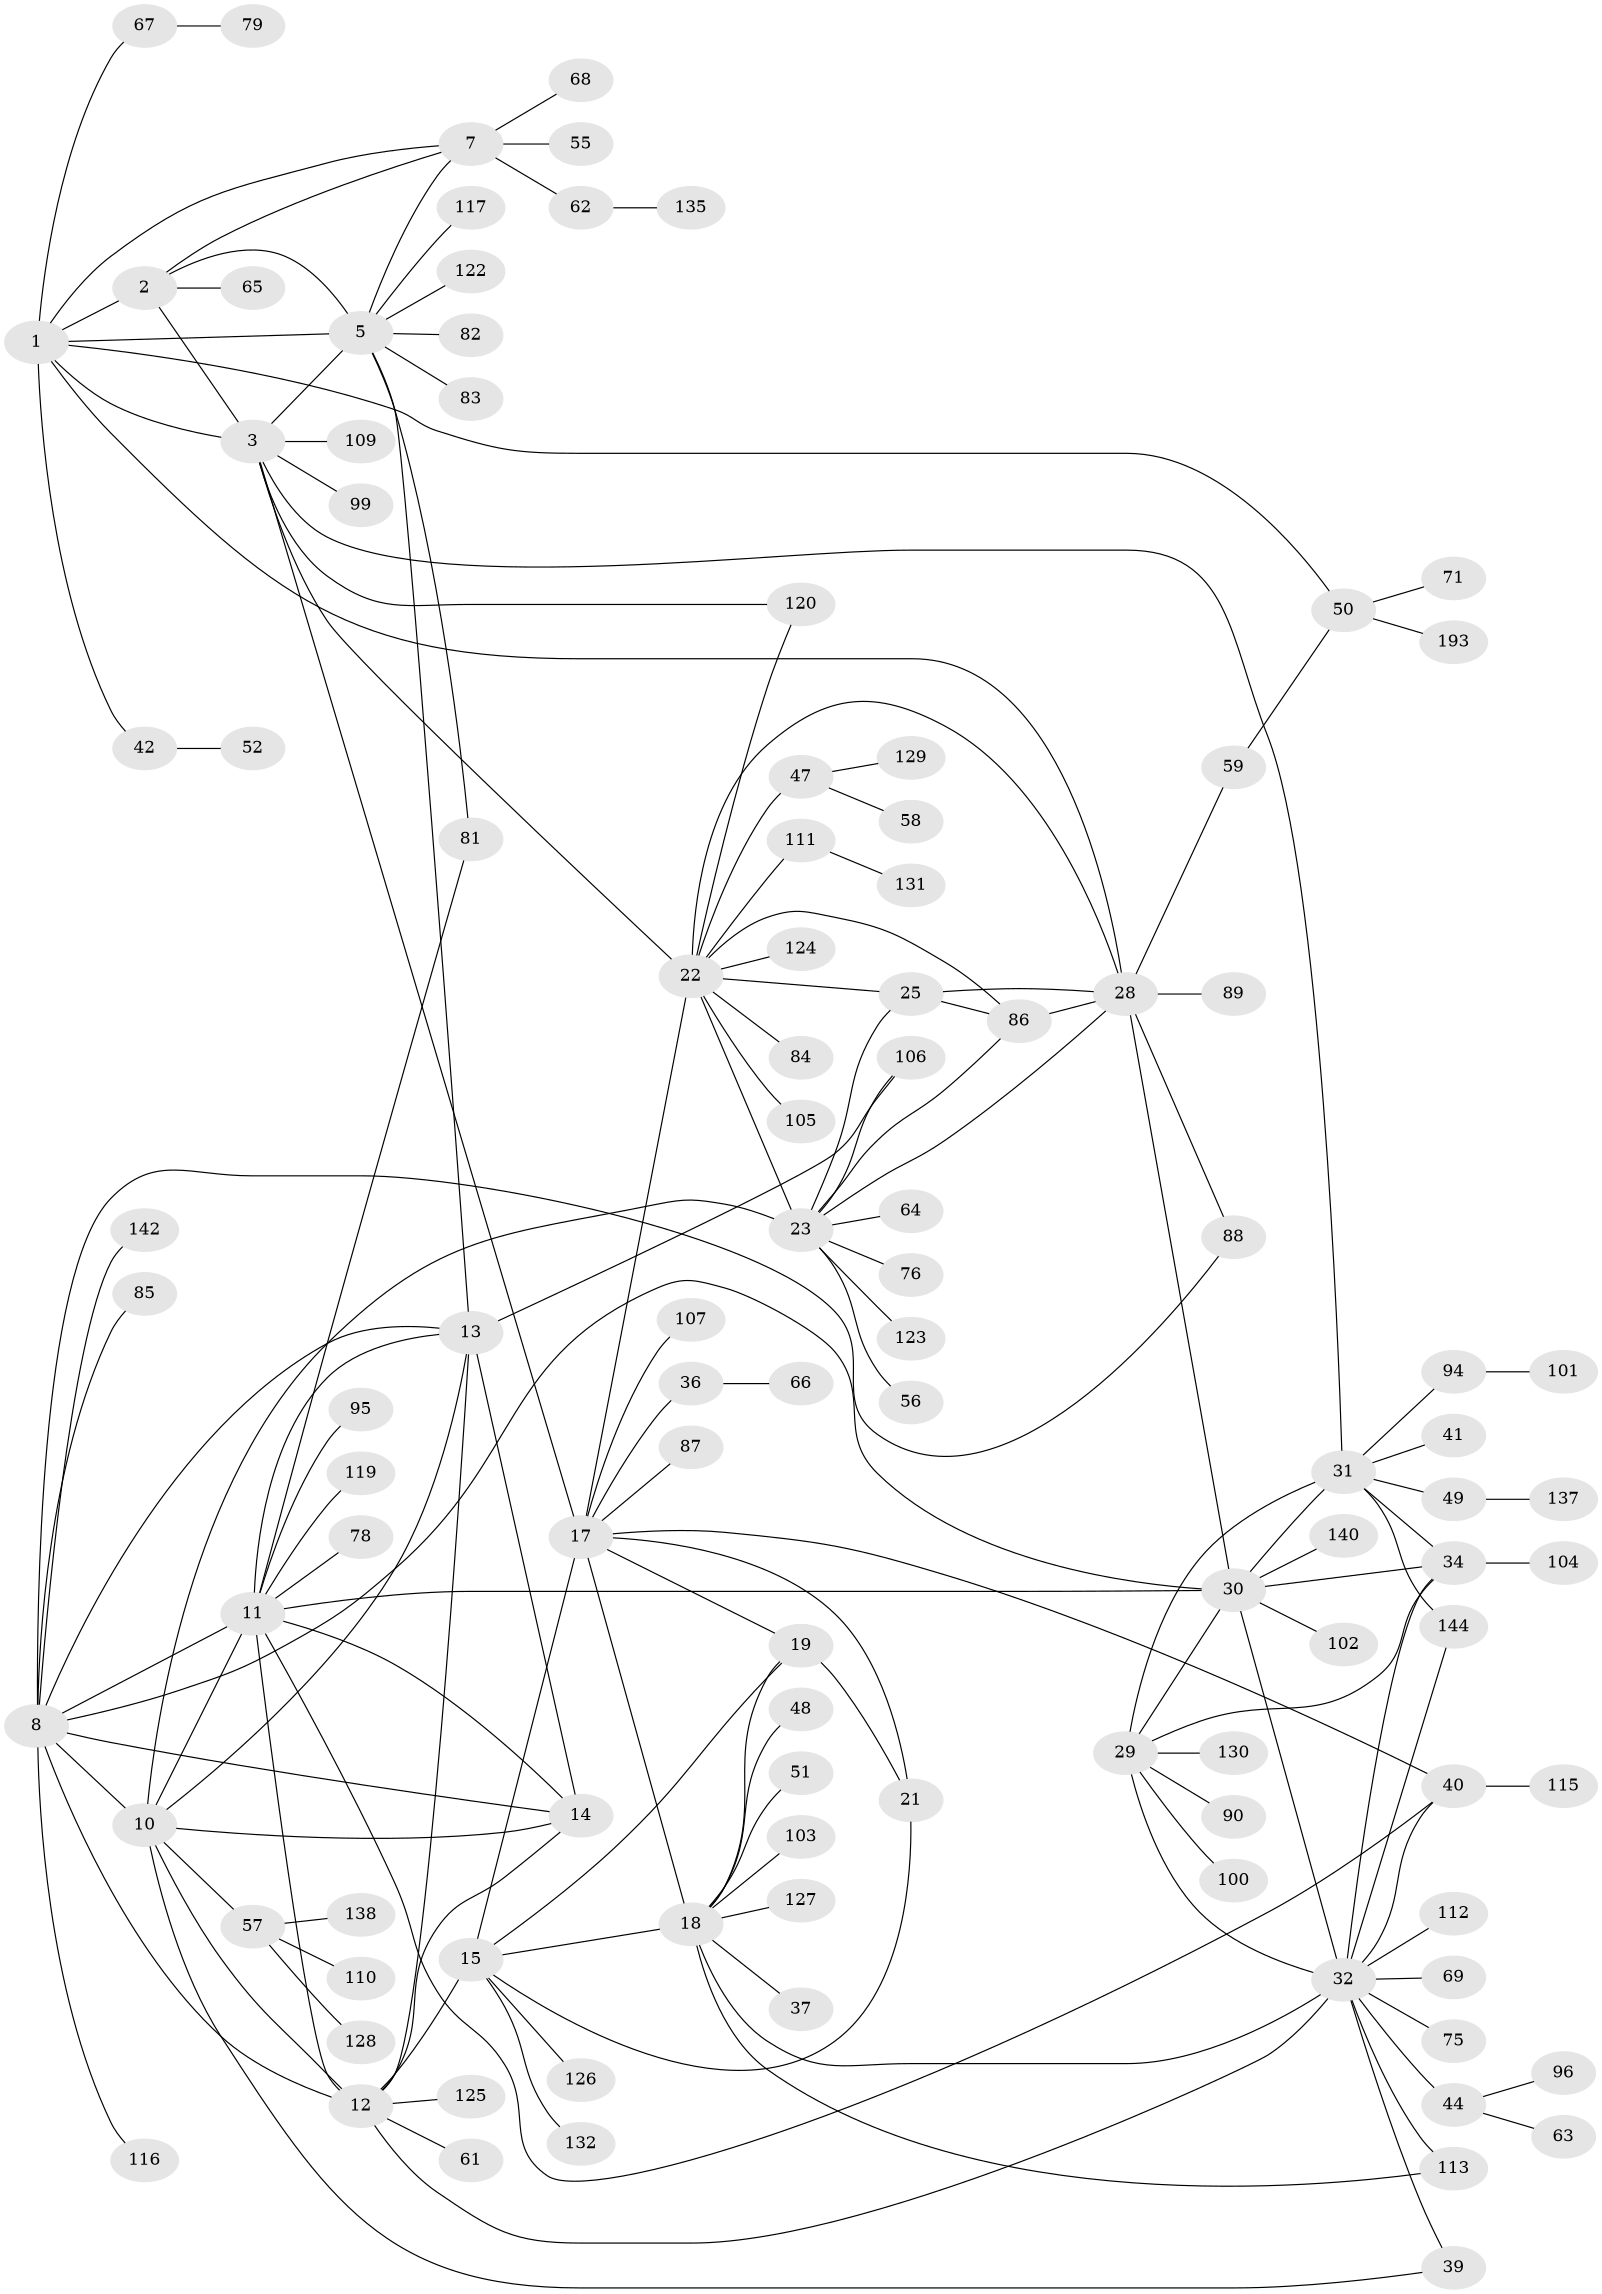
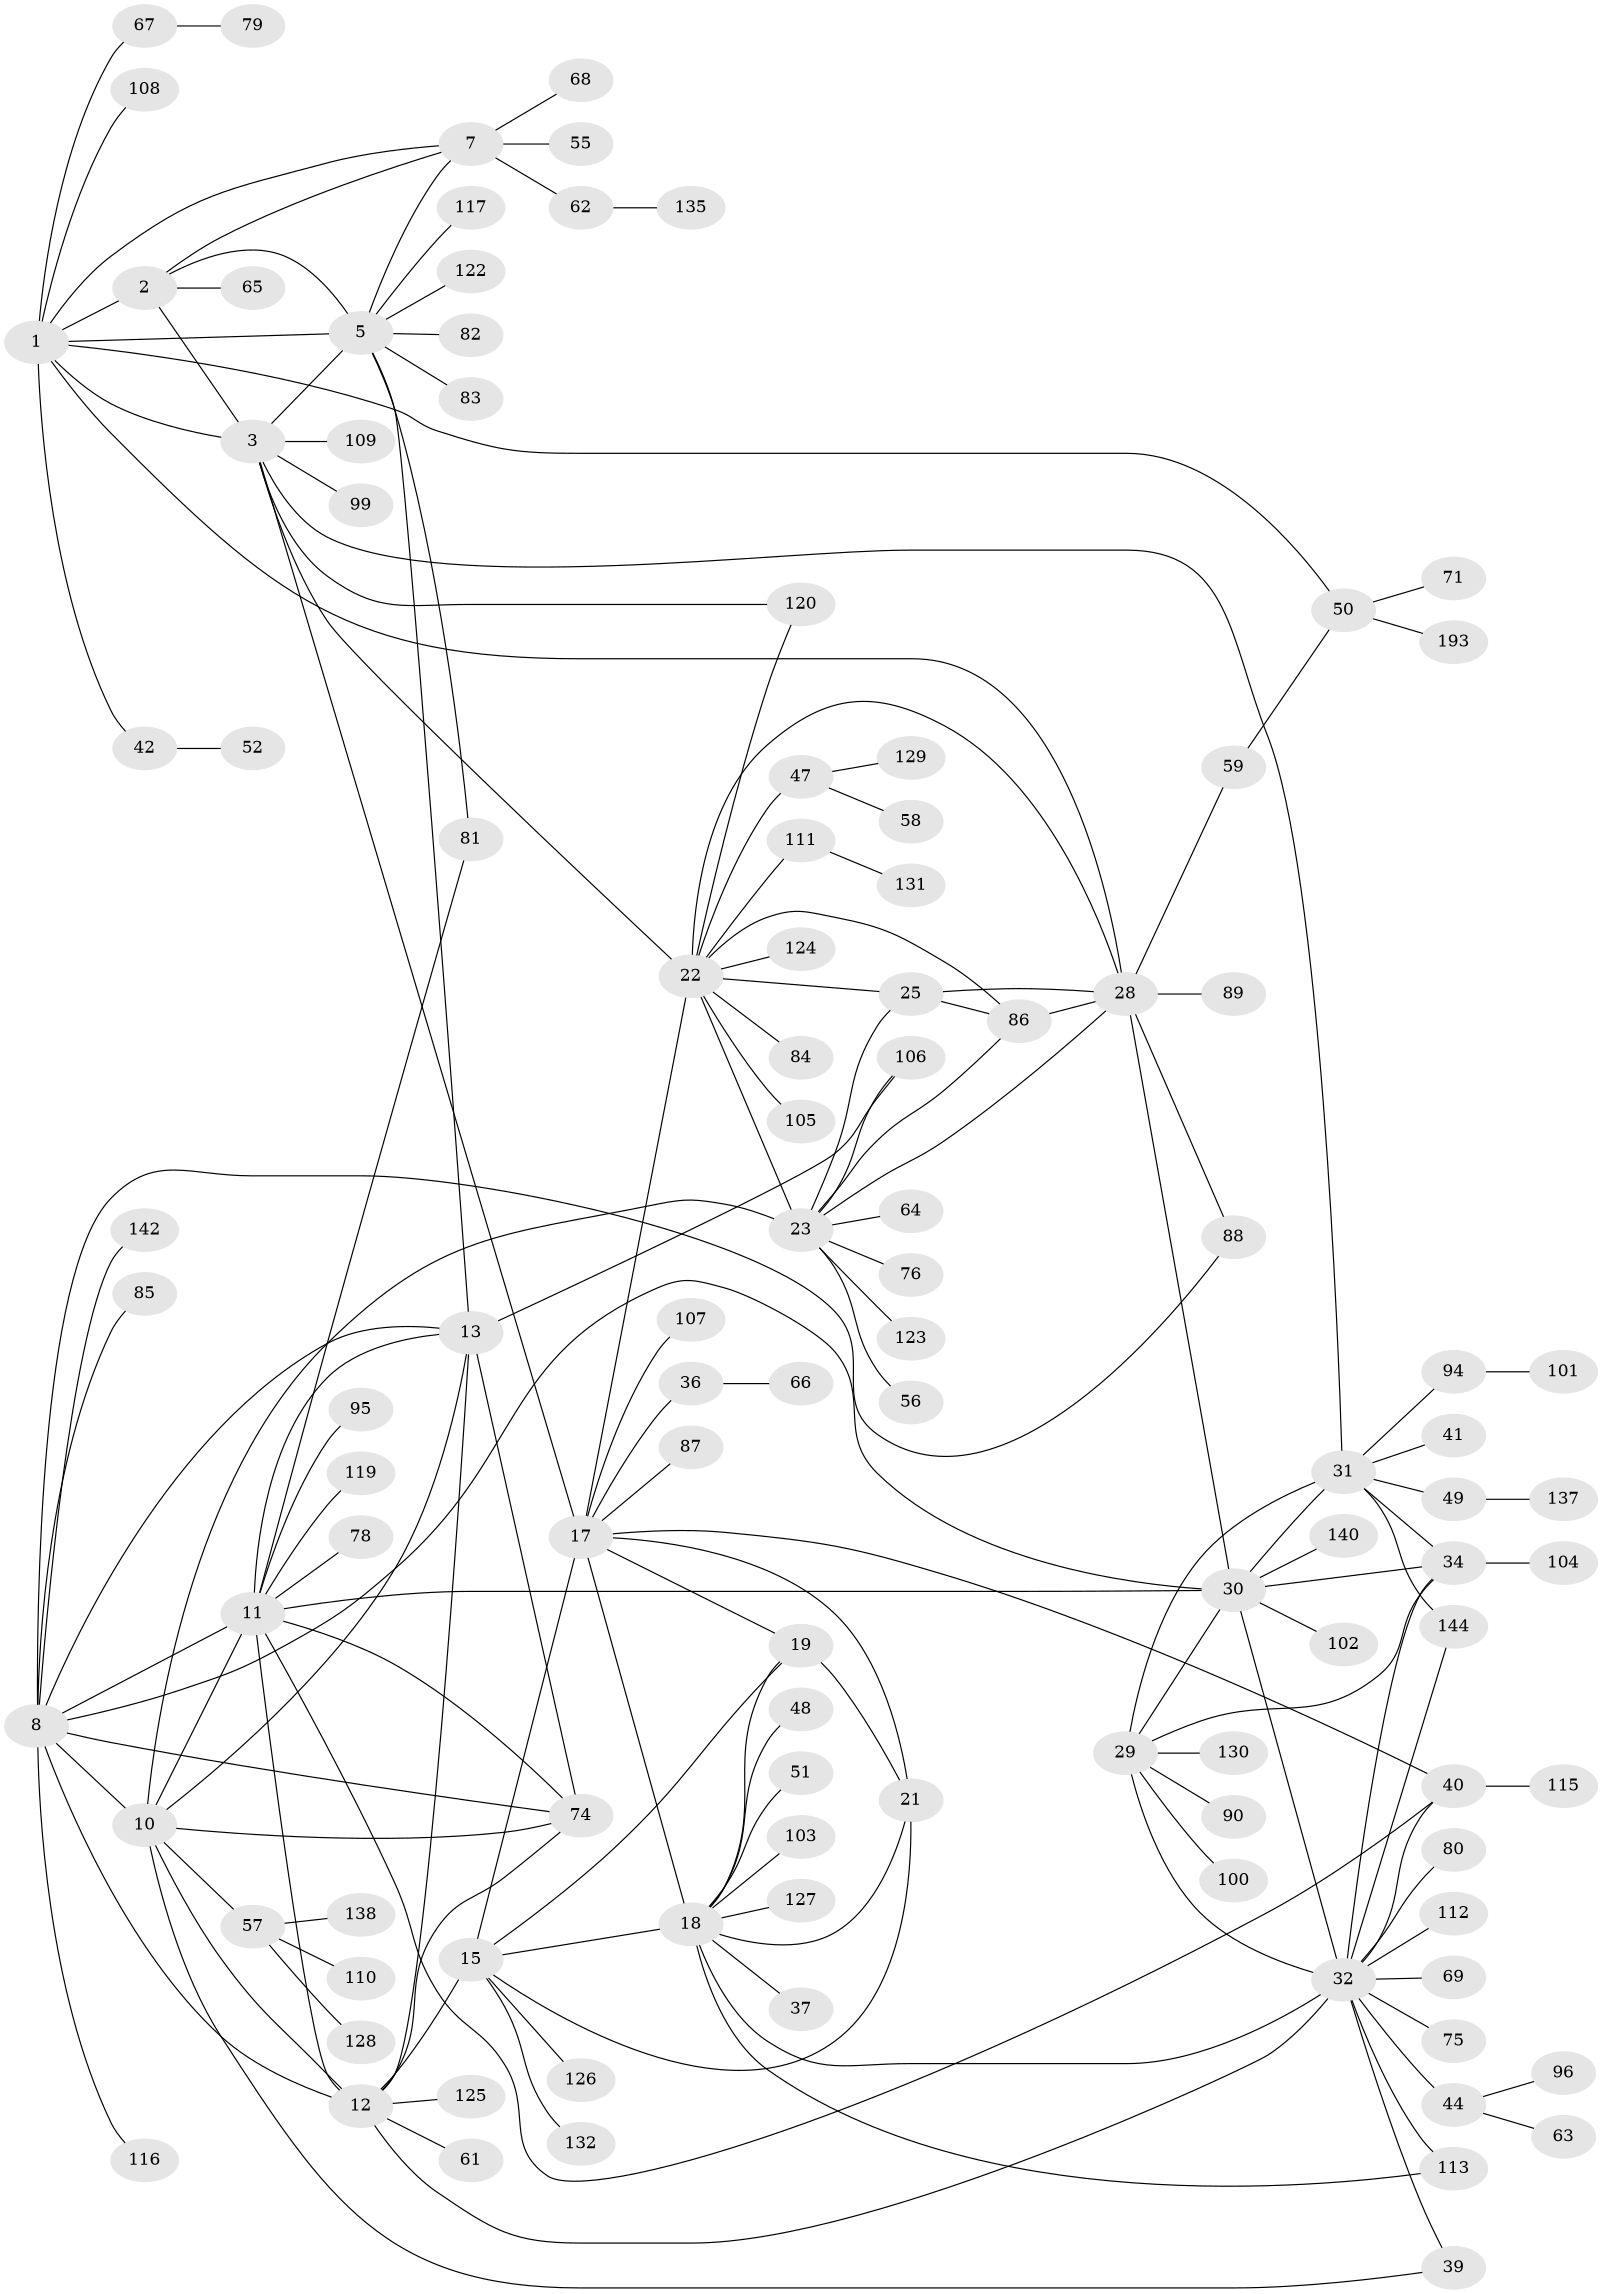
none -> (145, 90)
(581, 1816) -> (581, 1816)
none -> (1454, 1850)
none -> (841, 1928)
